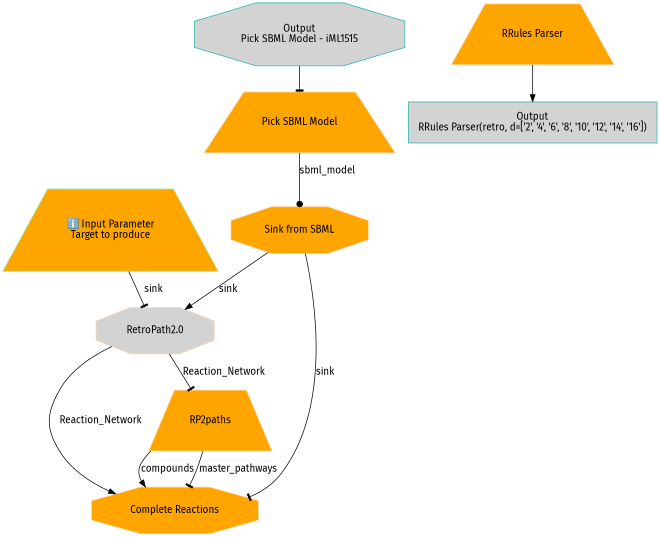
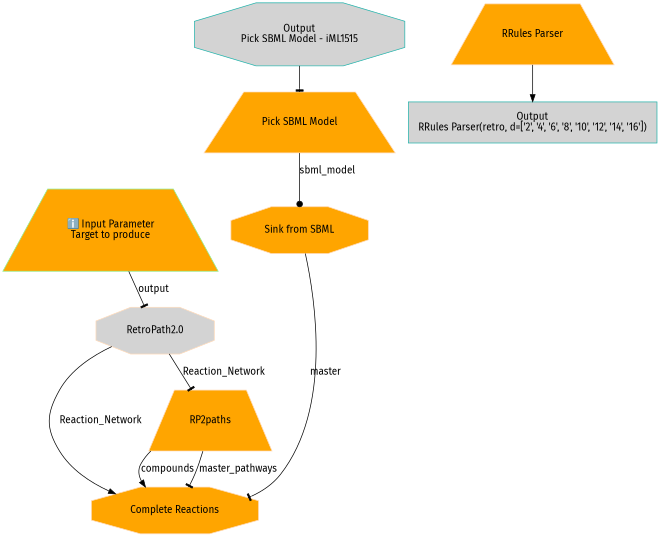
(230, 279) -> none
(154, 289) -> (154, 289)
(325, 372) -> (325, 372)
